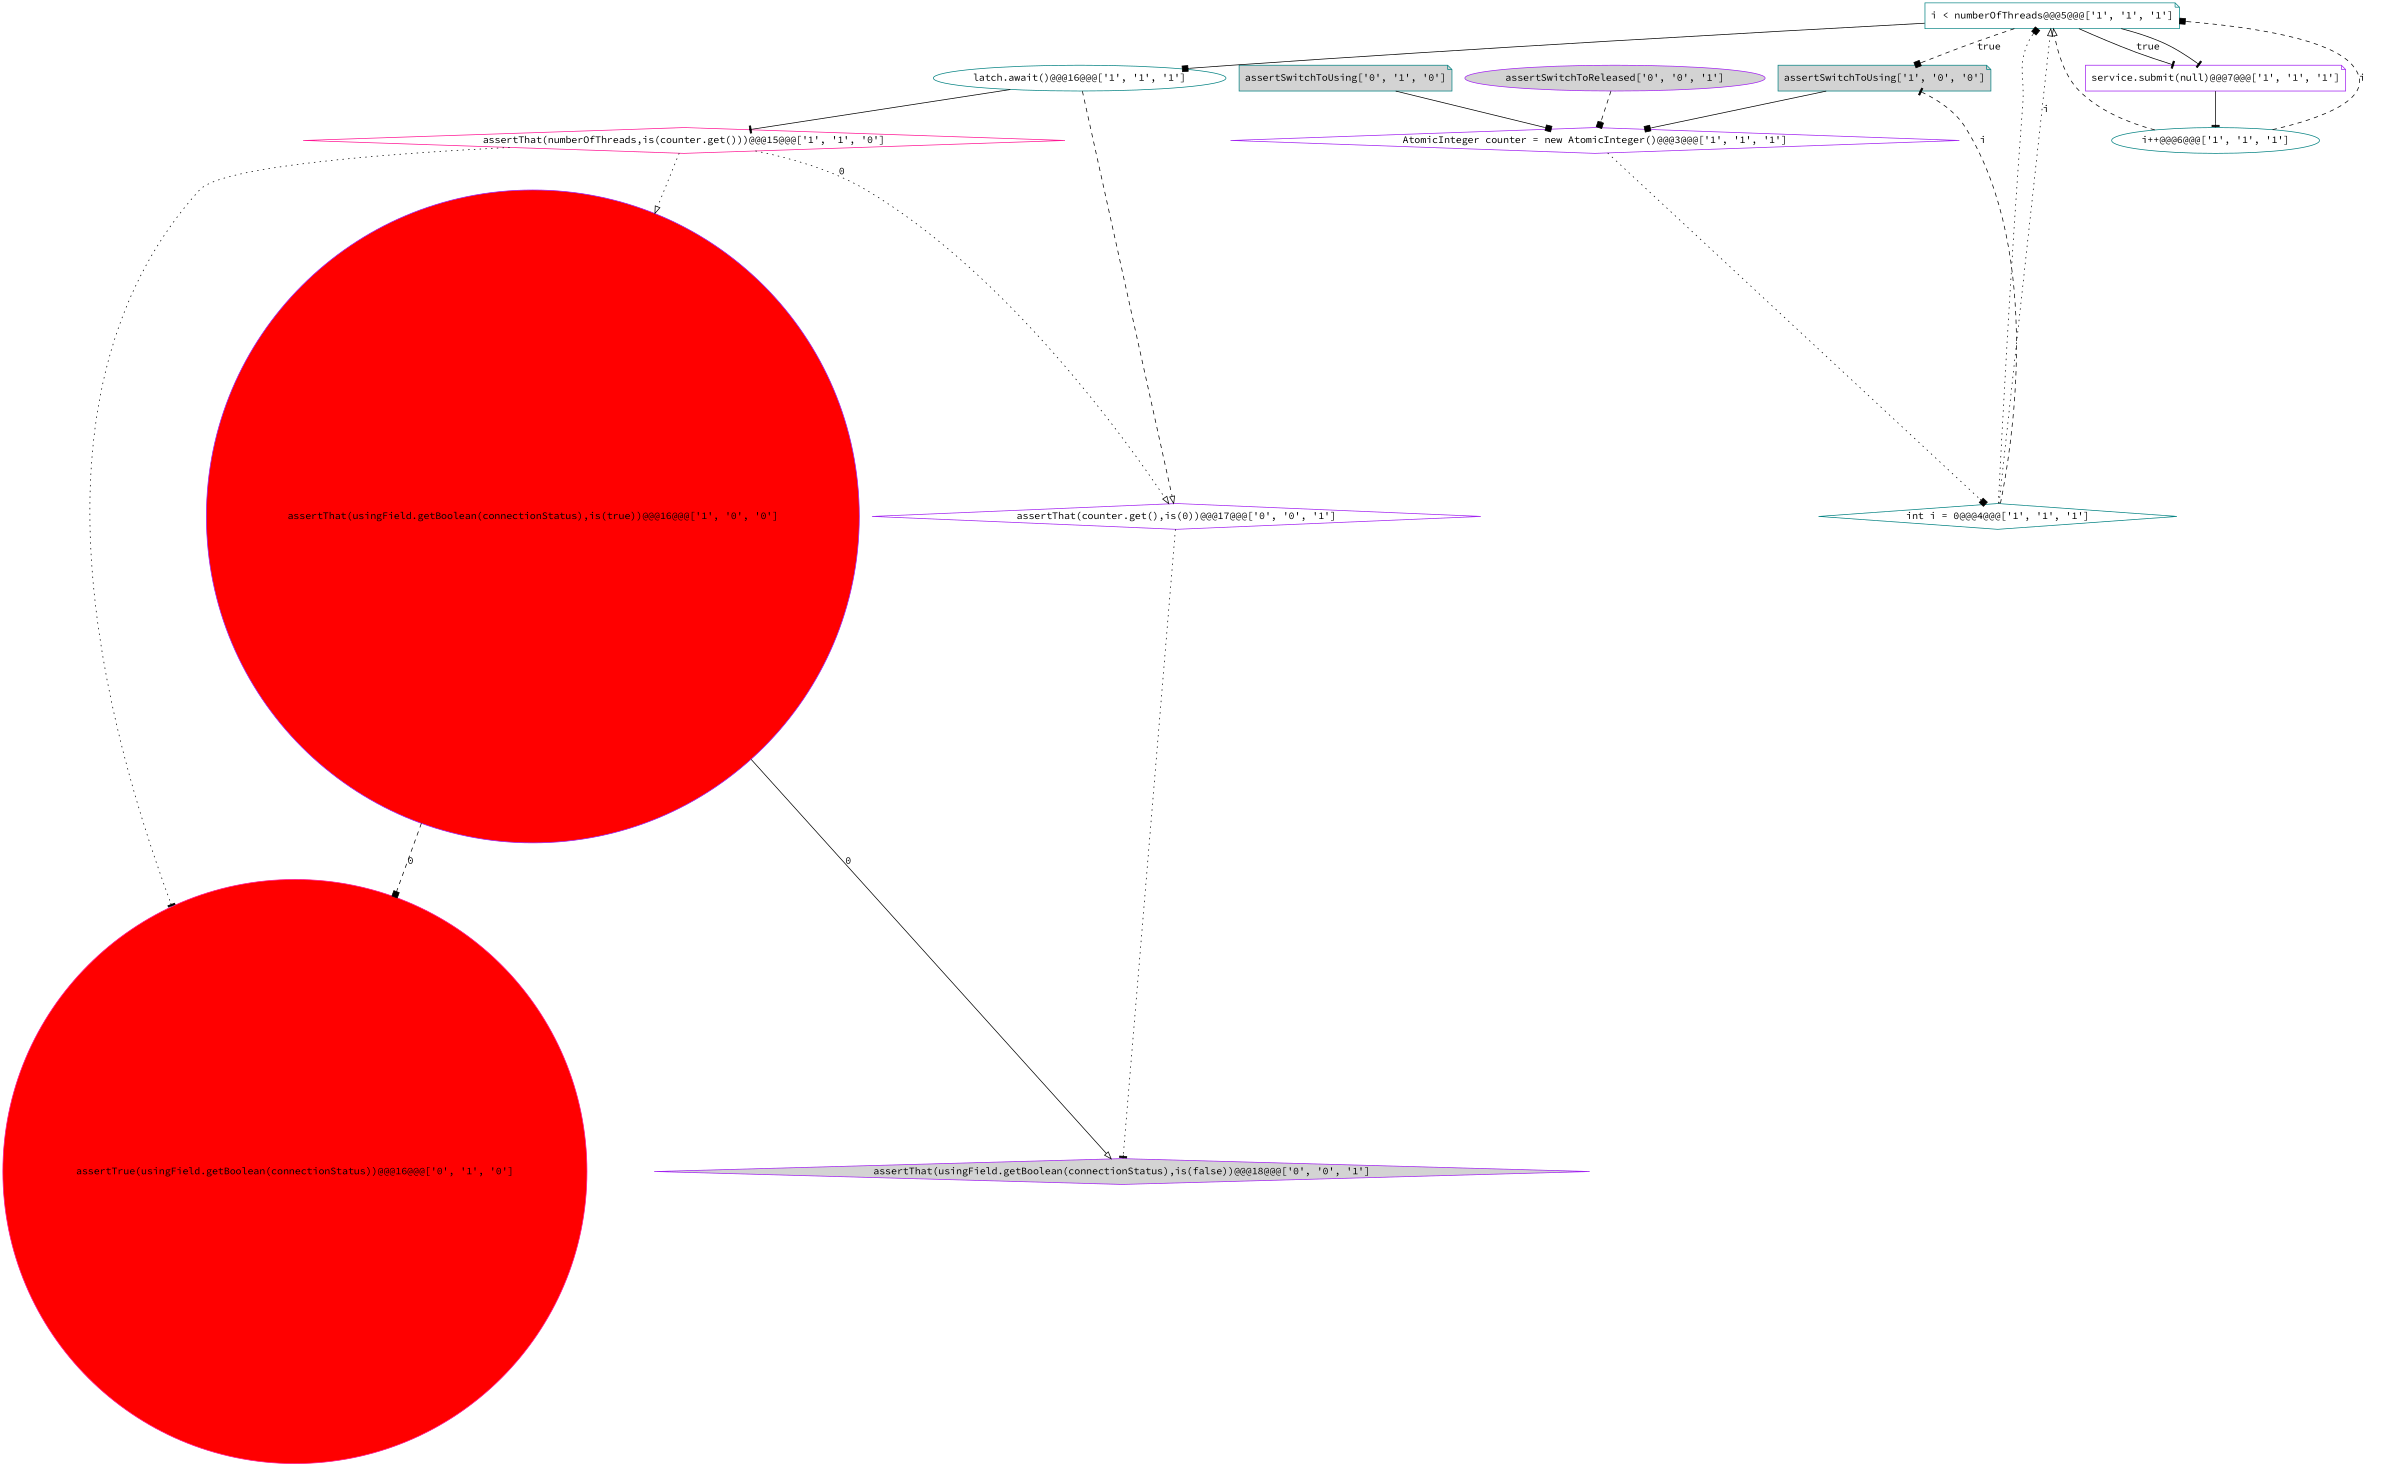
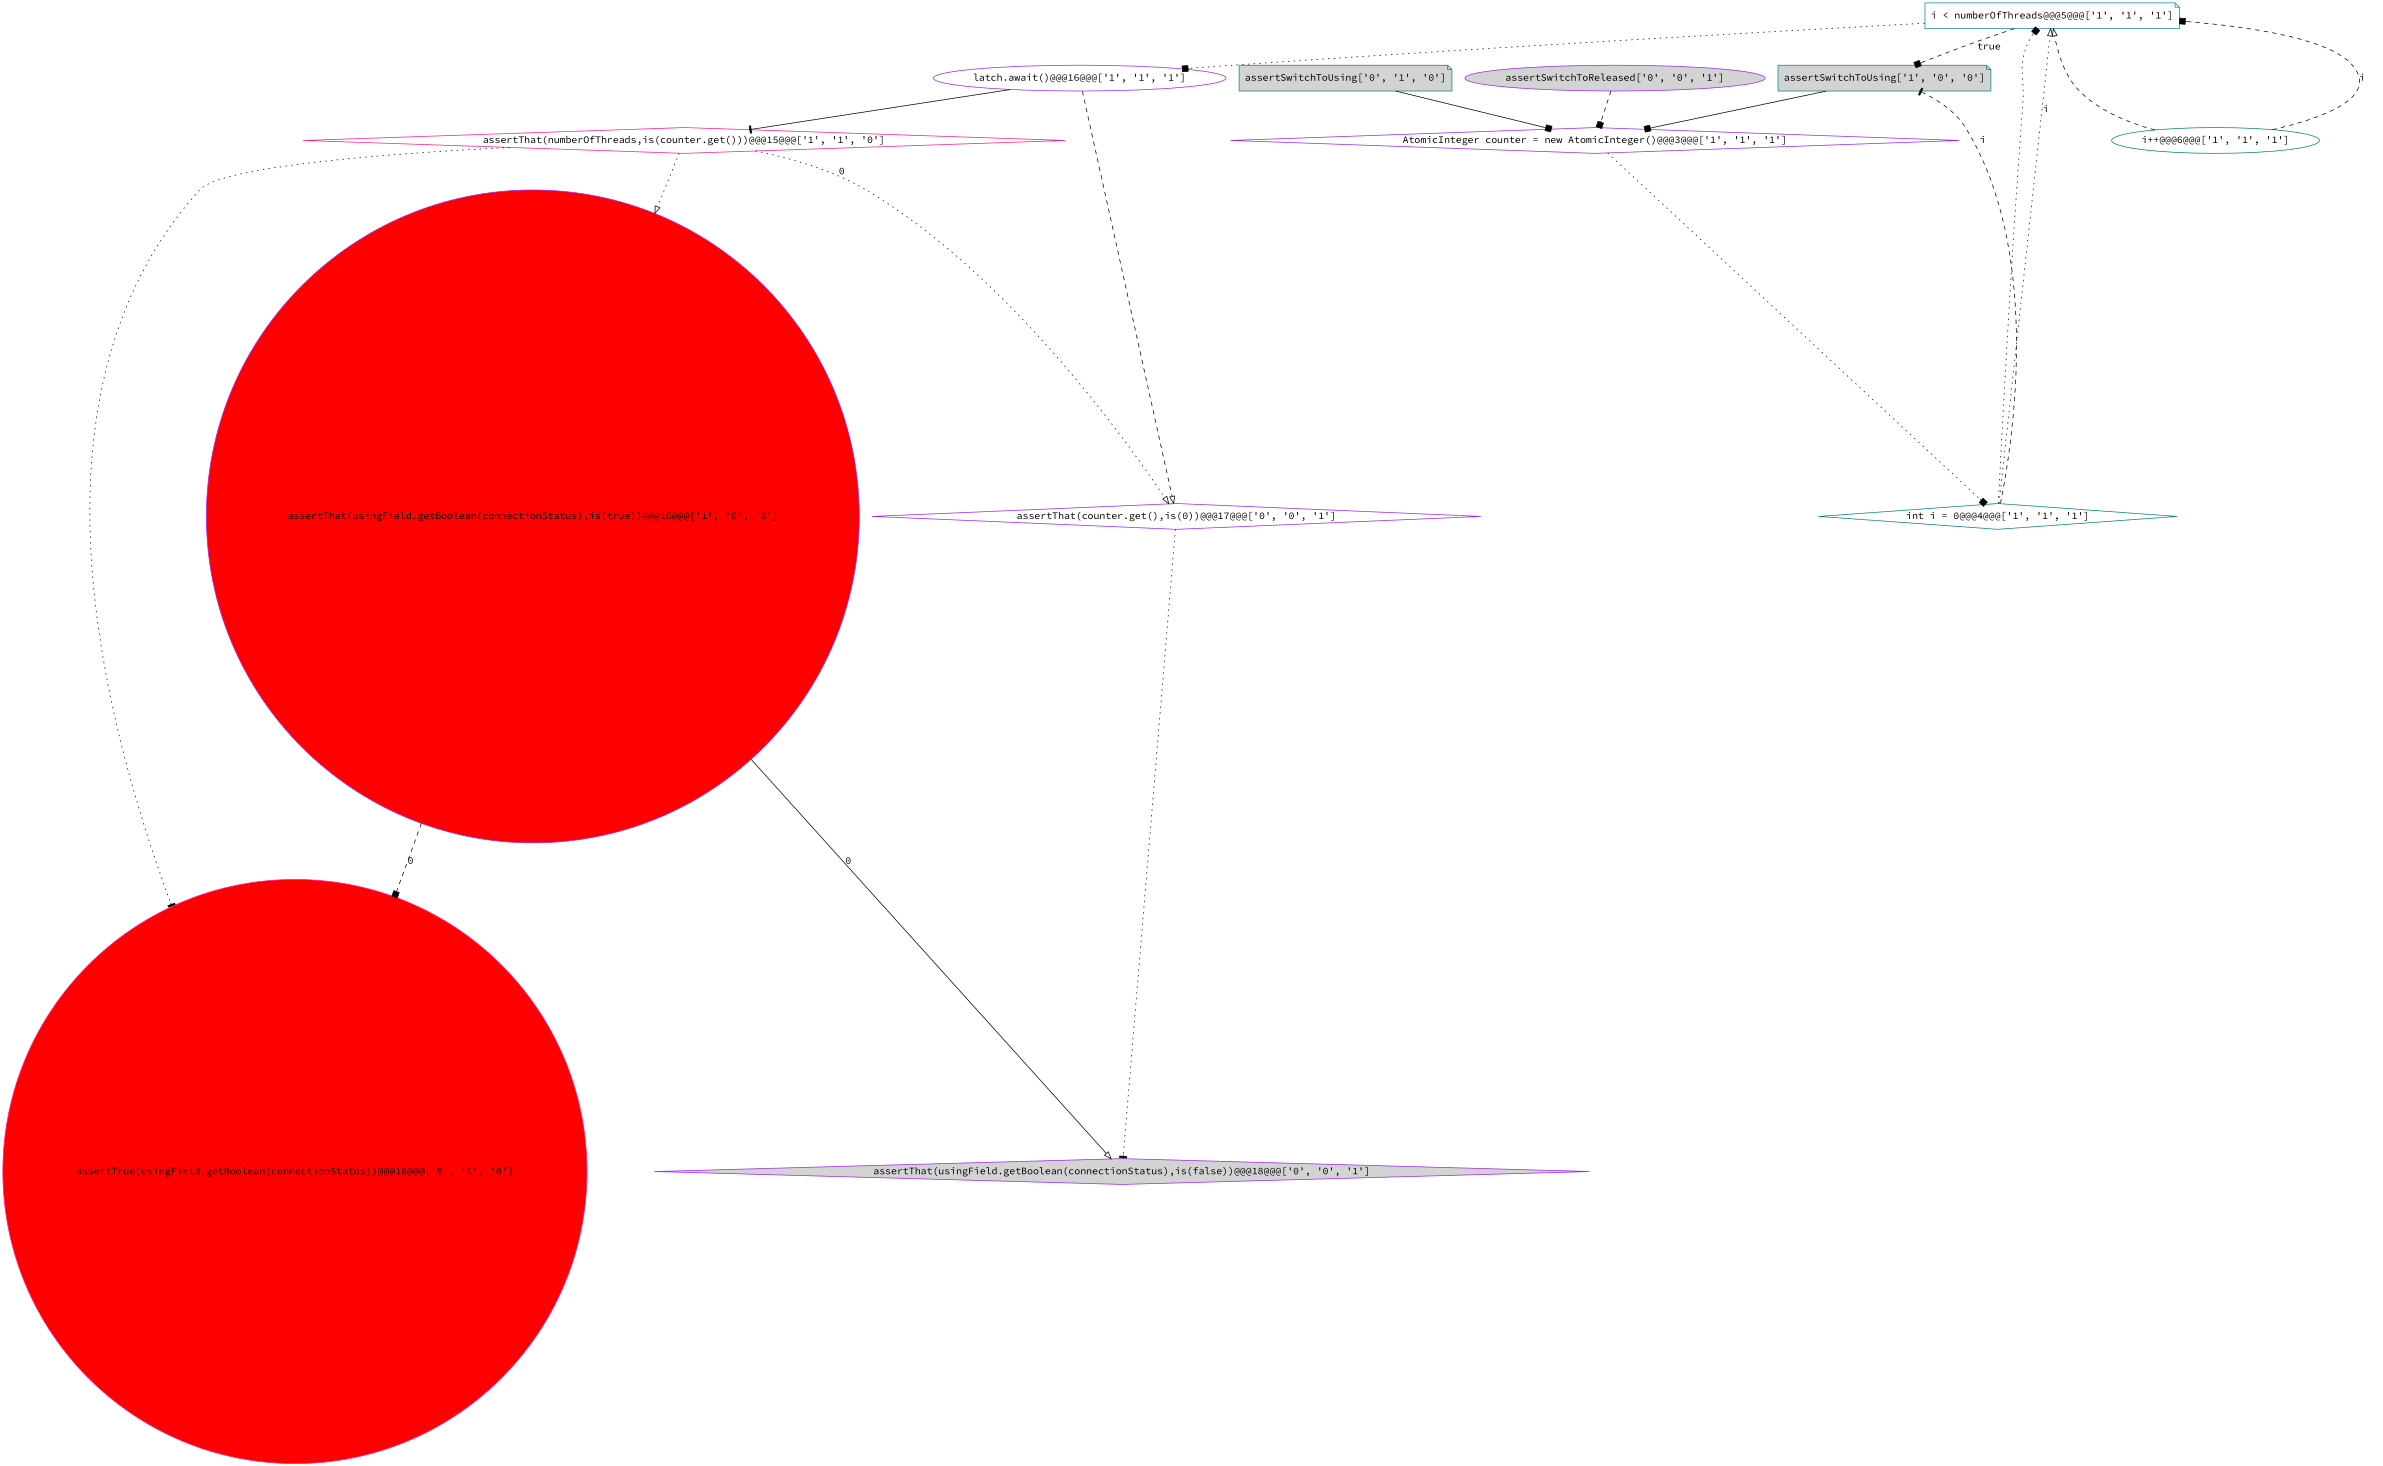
(1557, 44) -> (1557, 44)
(1080, 78) -> (1080, 78)
(2216, 78) -> none
